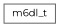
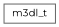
(30, 14) -> (30, 14)
